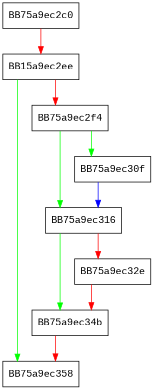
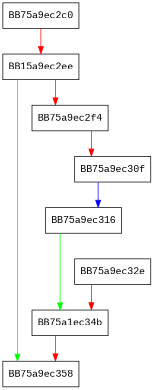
(91, 140) -> (91, 140)
(60, 166) -> none
(98, 242) -> none
(70, 323) -> (70, 323)
